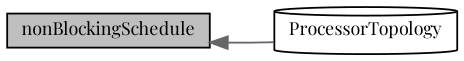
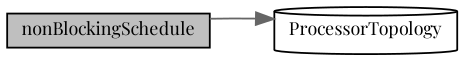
(251, 43) -> (233, 18)
